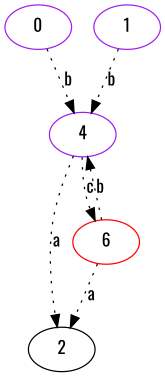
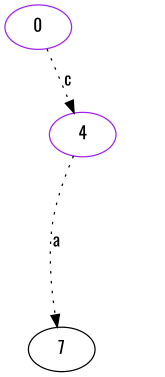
(127, 27) -> none
(69, 81) -> (69, 81)
(106, 242) -> none
(62, 349) -> (62, 349)
